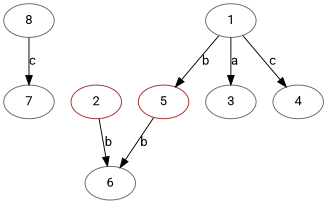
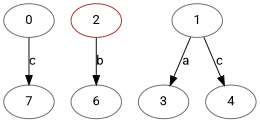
(29, 21) -> (29, 21)
(164, 102) -> none
